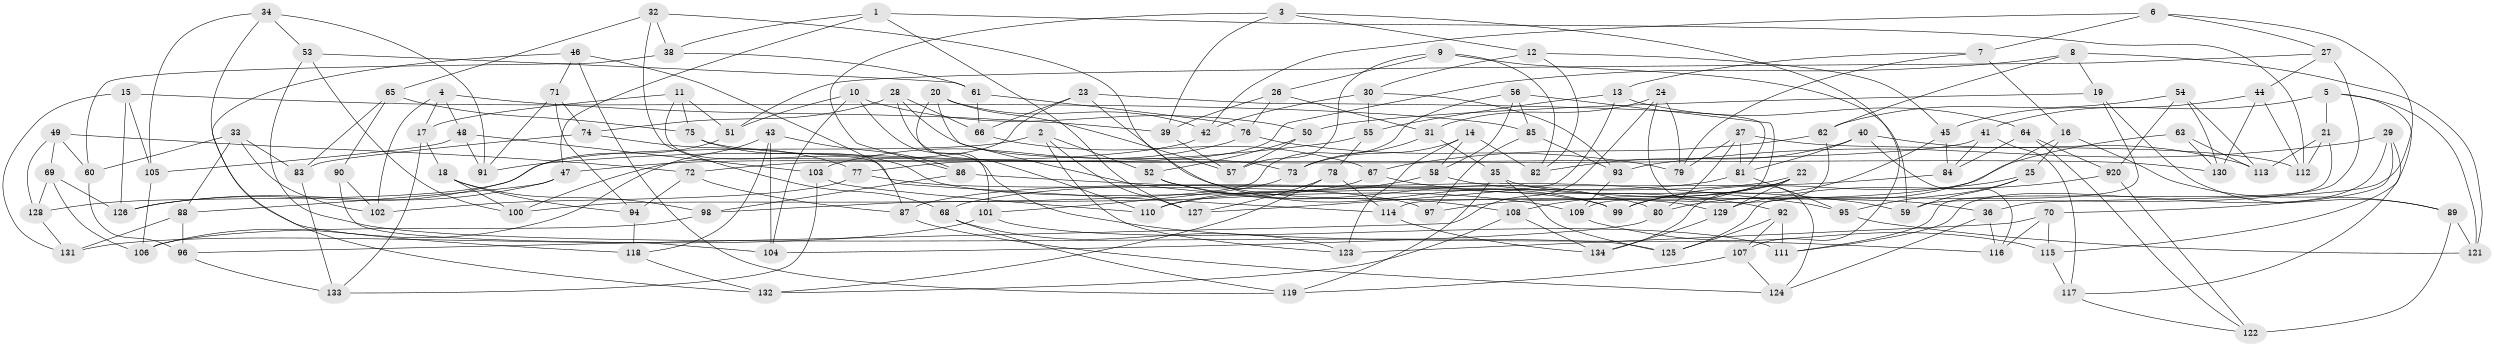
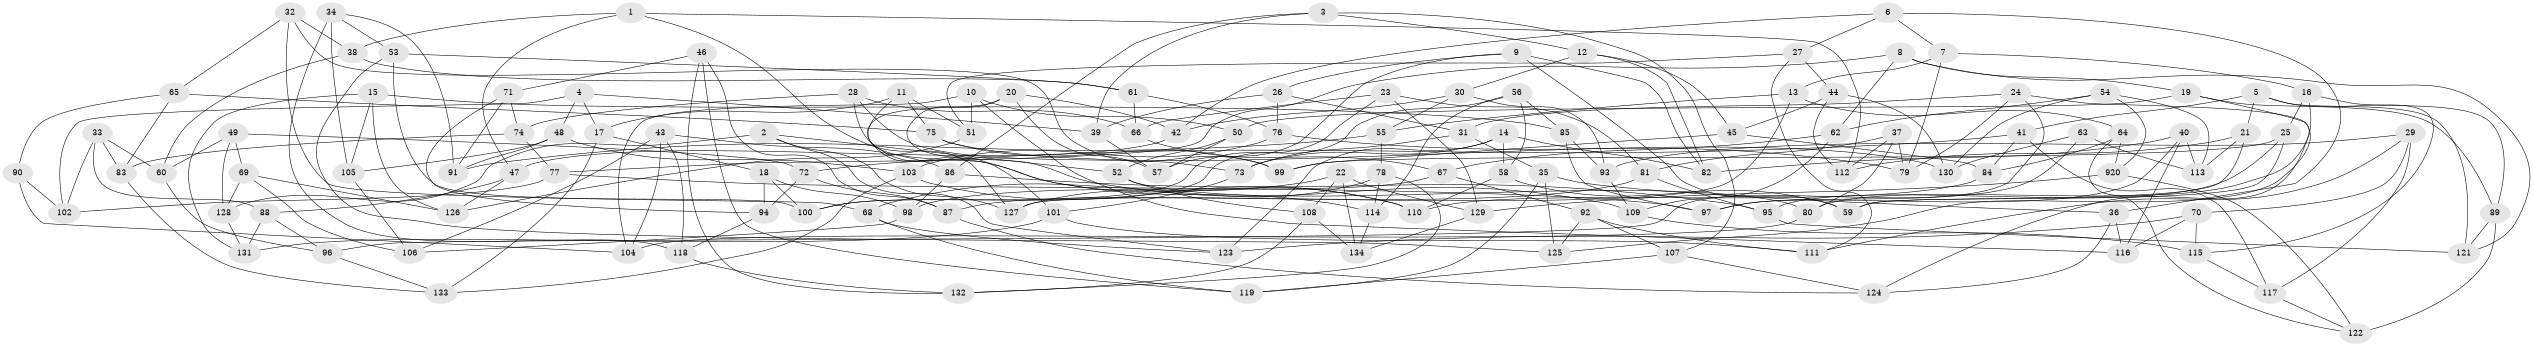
(1804, 156) -> (1958, 202)
